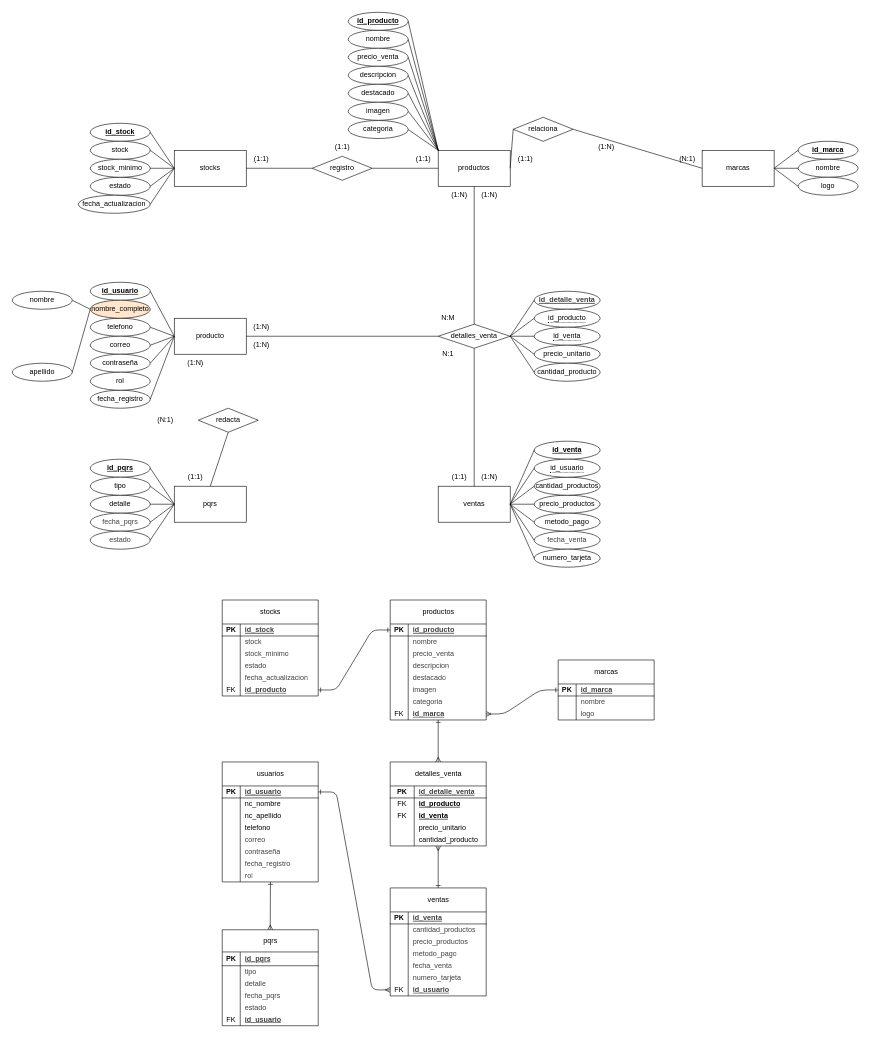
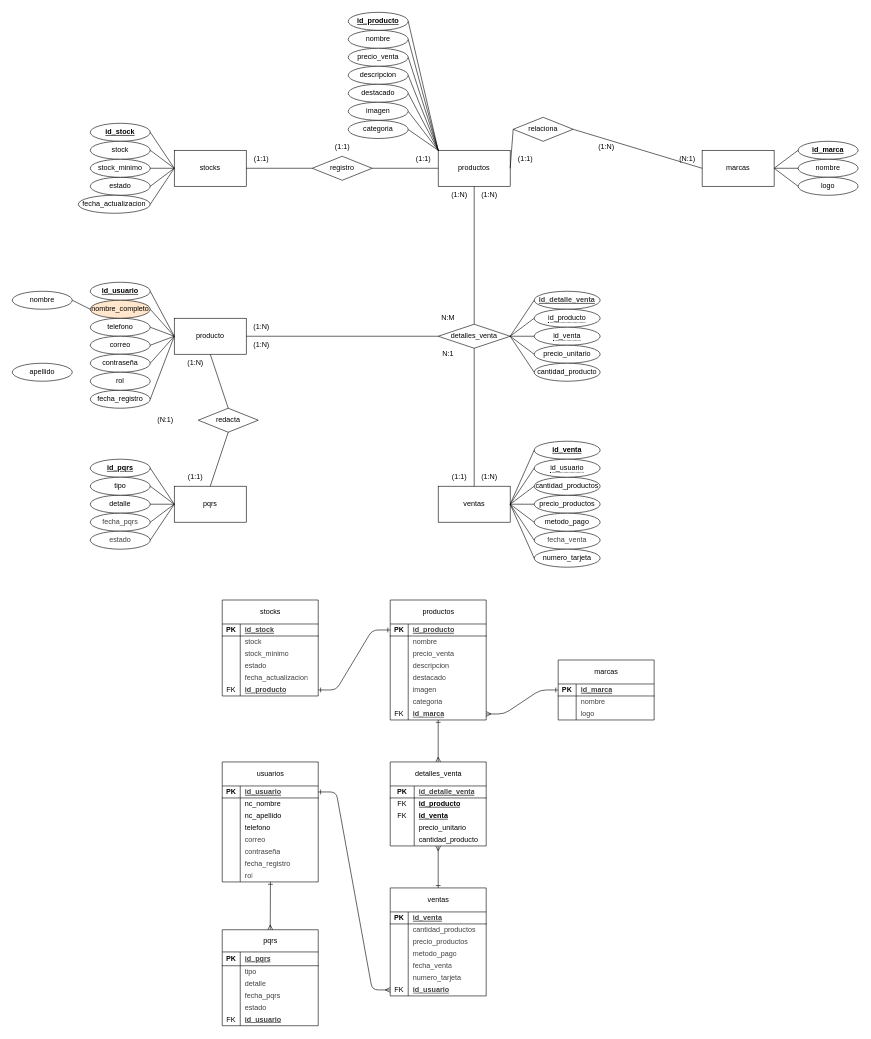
none -> (160, 321)
(81, 341) -> none
none -> (219, 381)
